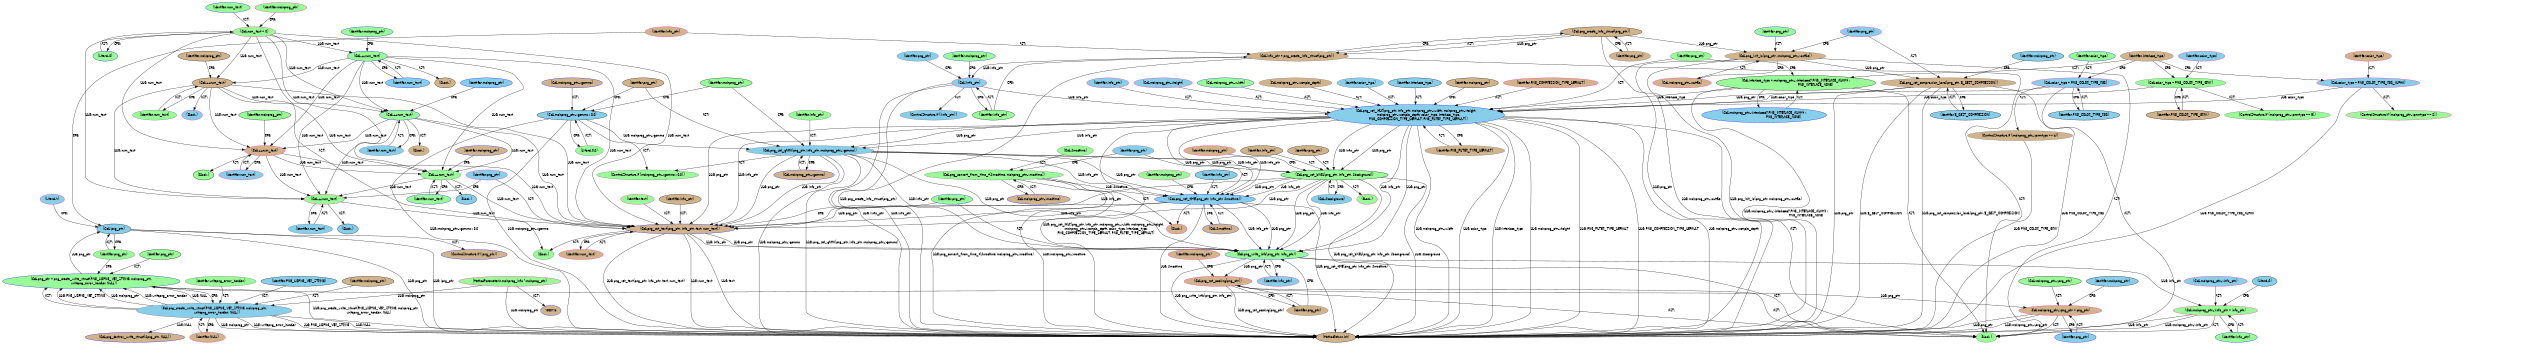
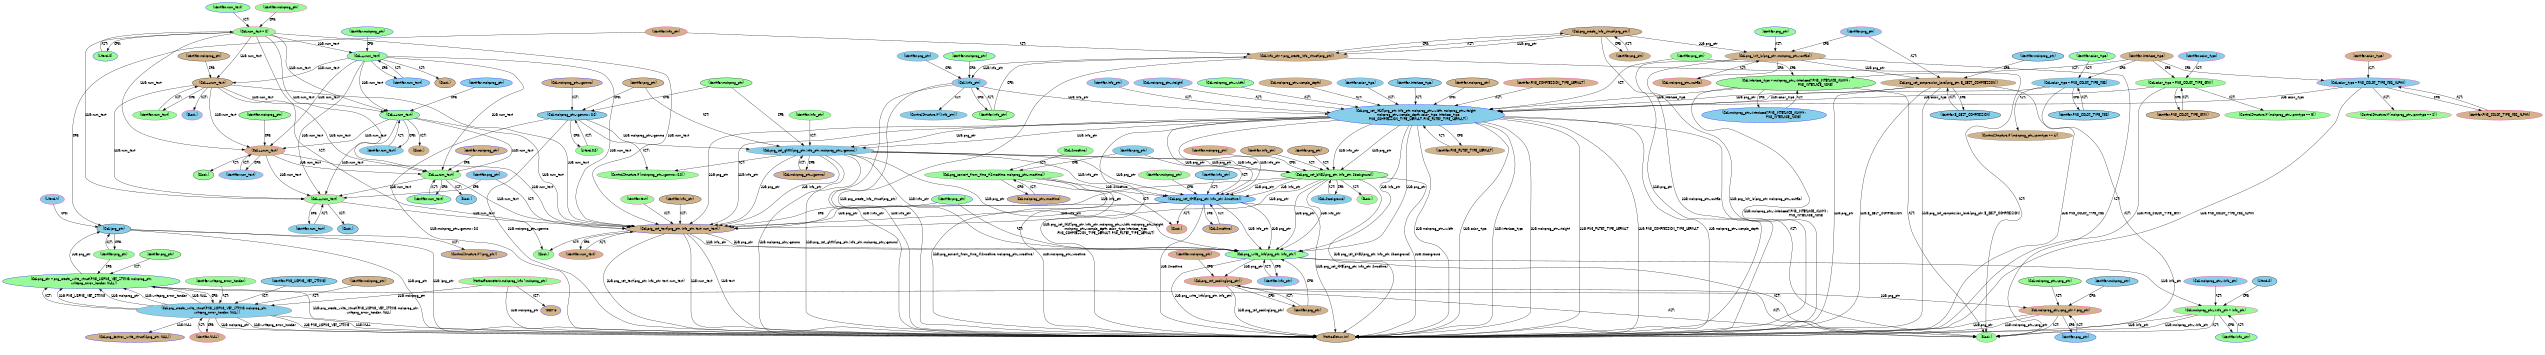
(2076, 83) -> (2076, 83)
none -> (2499, 115)
(1935, 310) -> (1953, 318)
